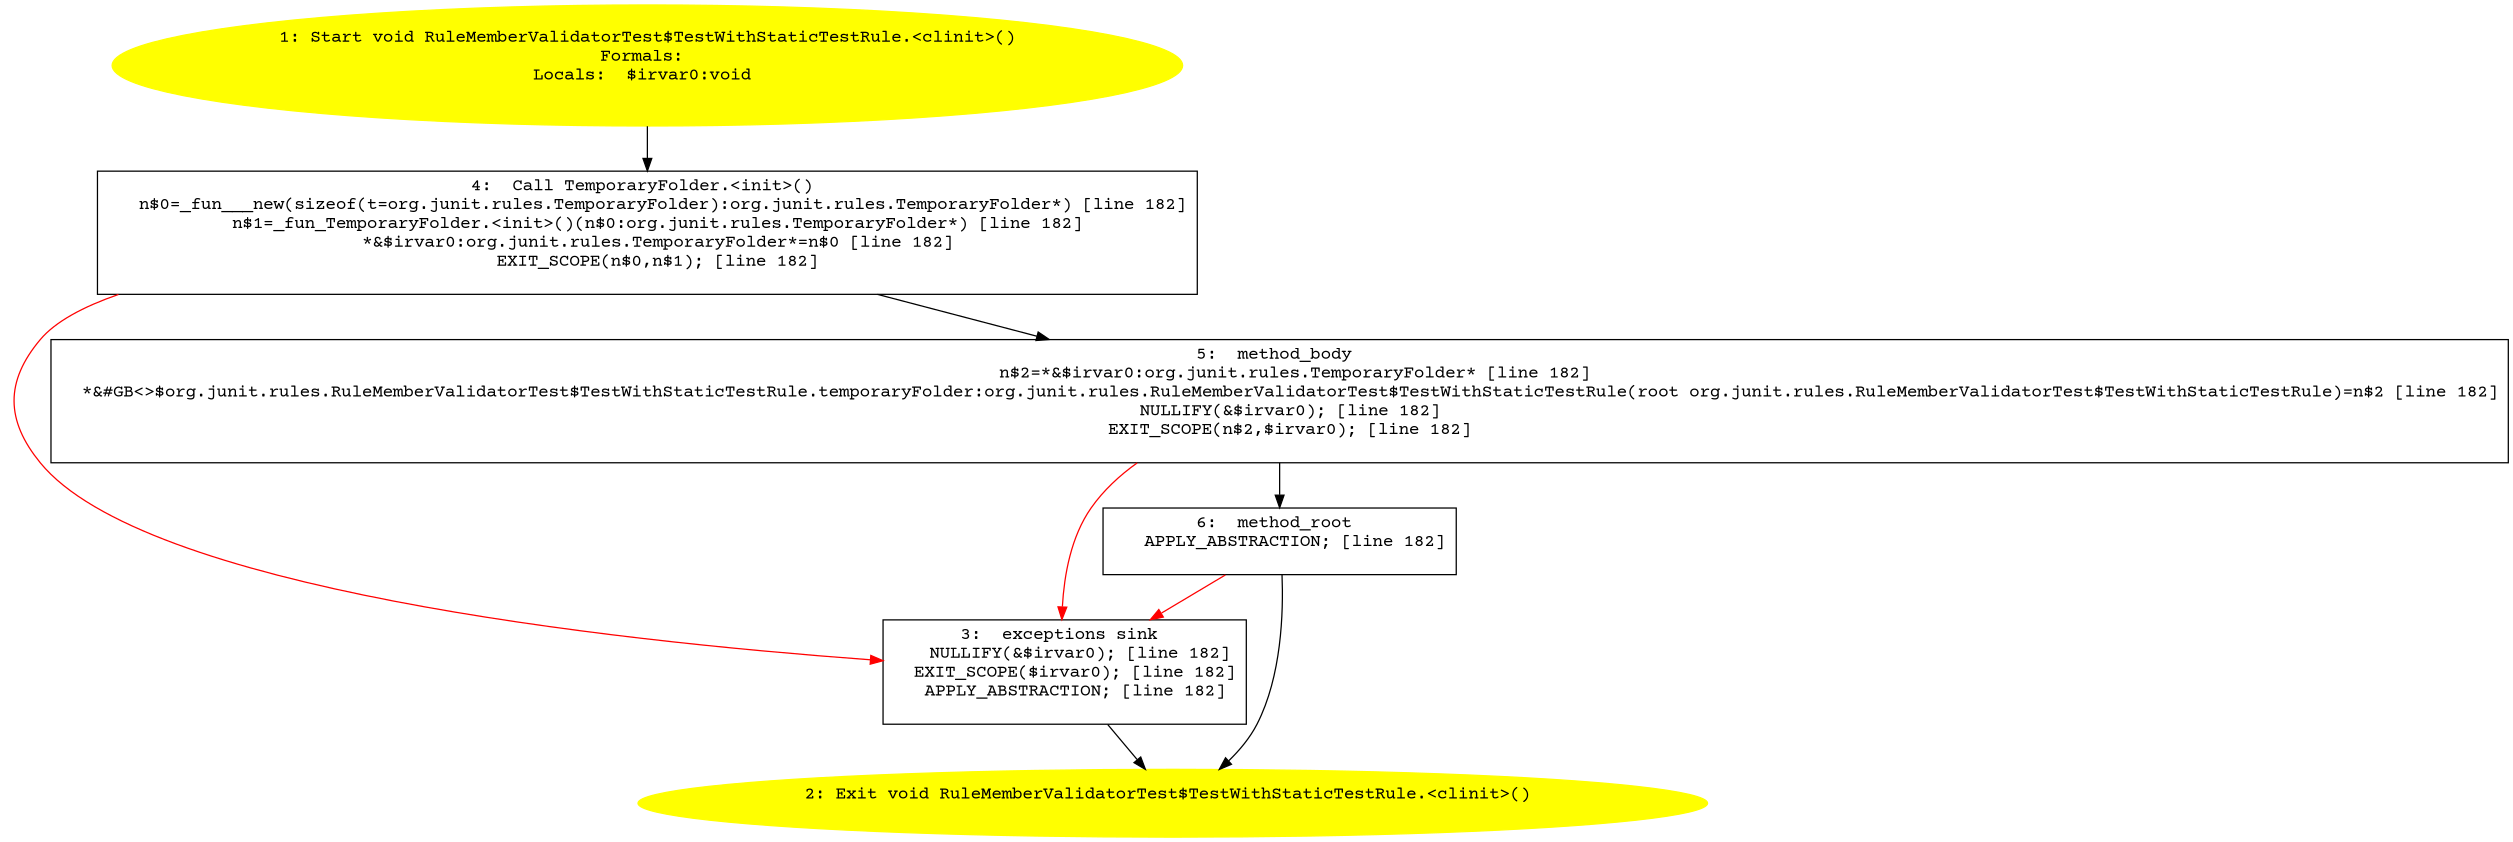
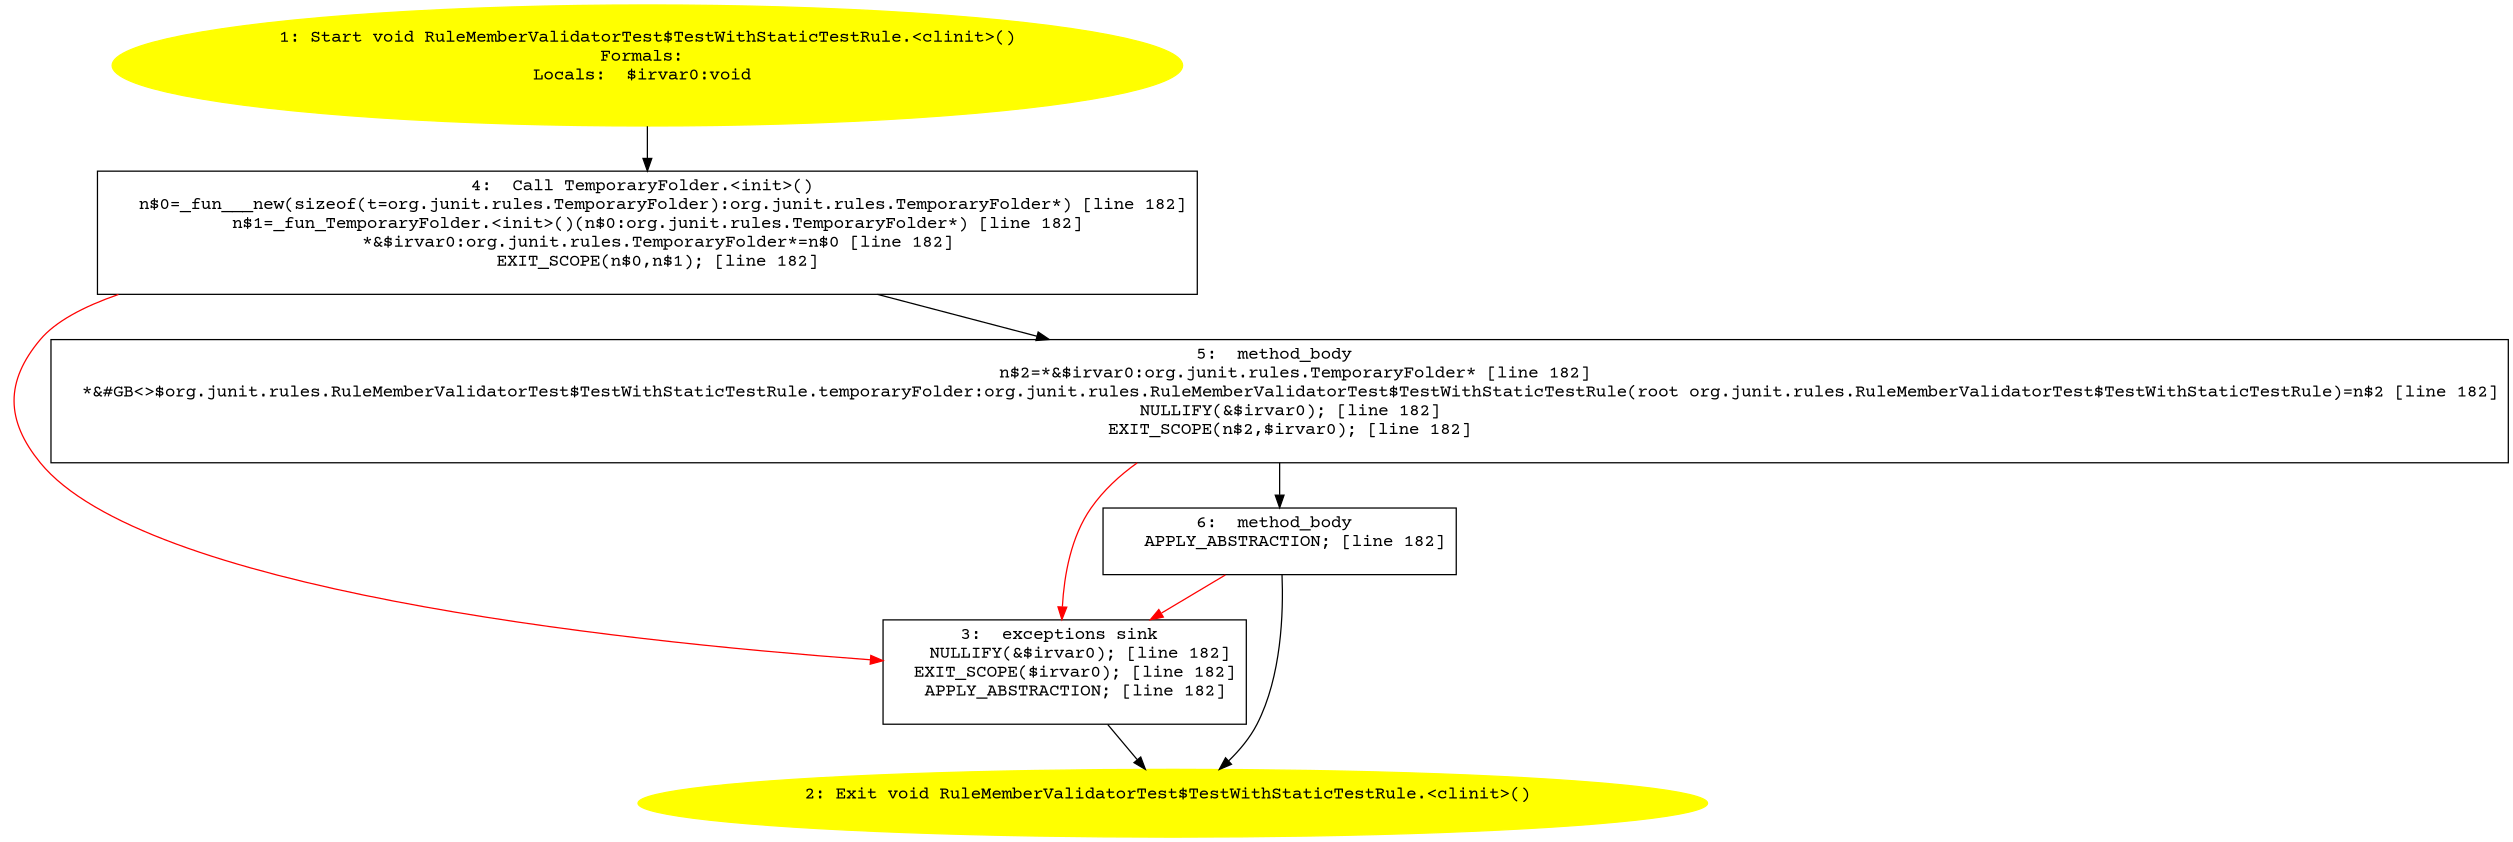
(1280, 541) -> (1280, 541)
